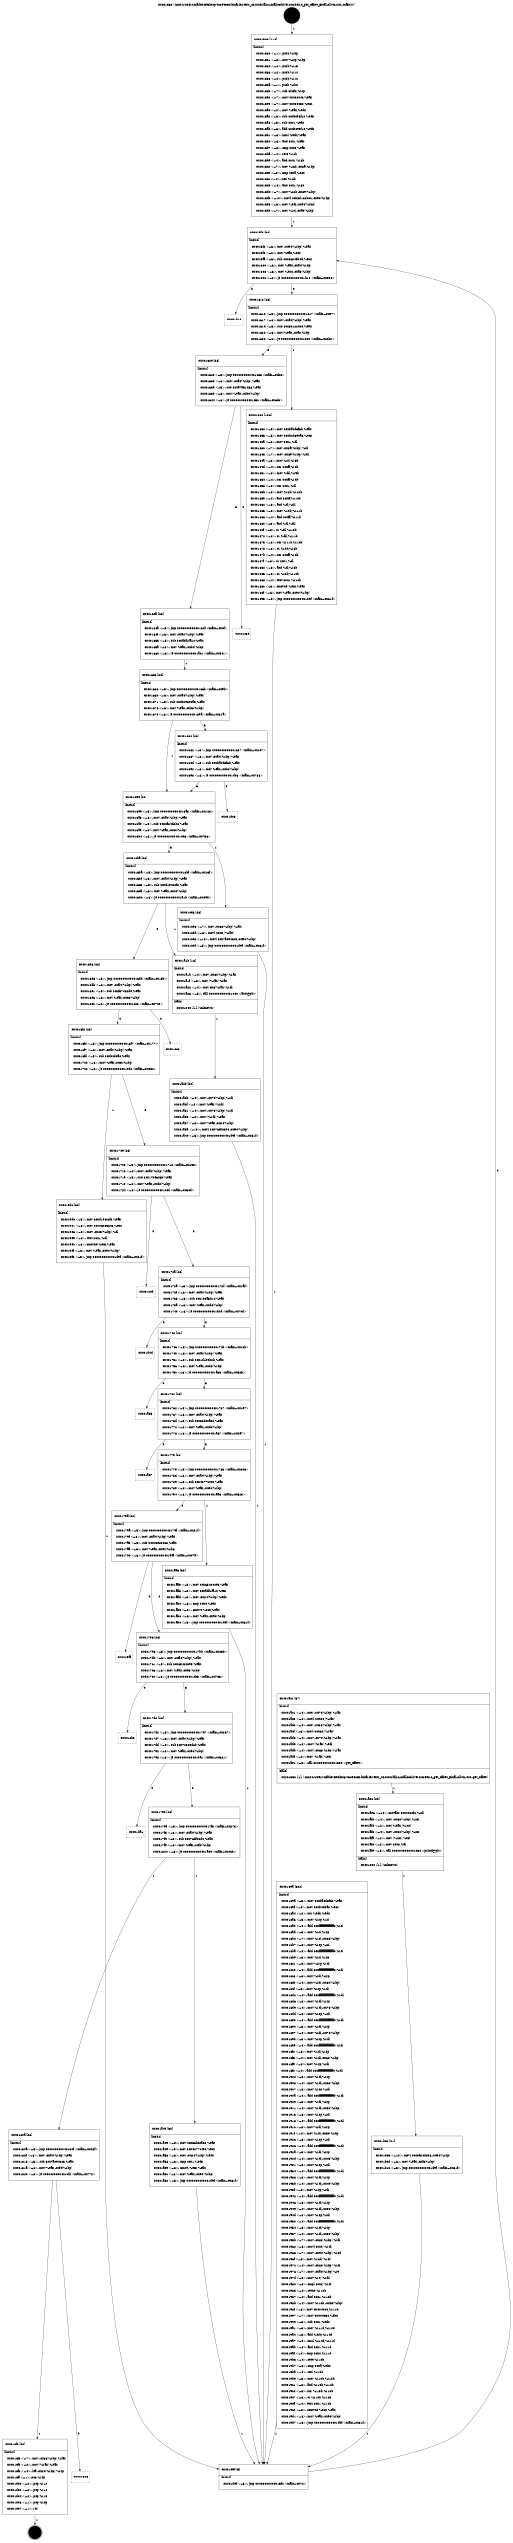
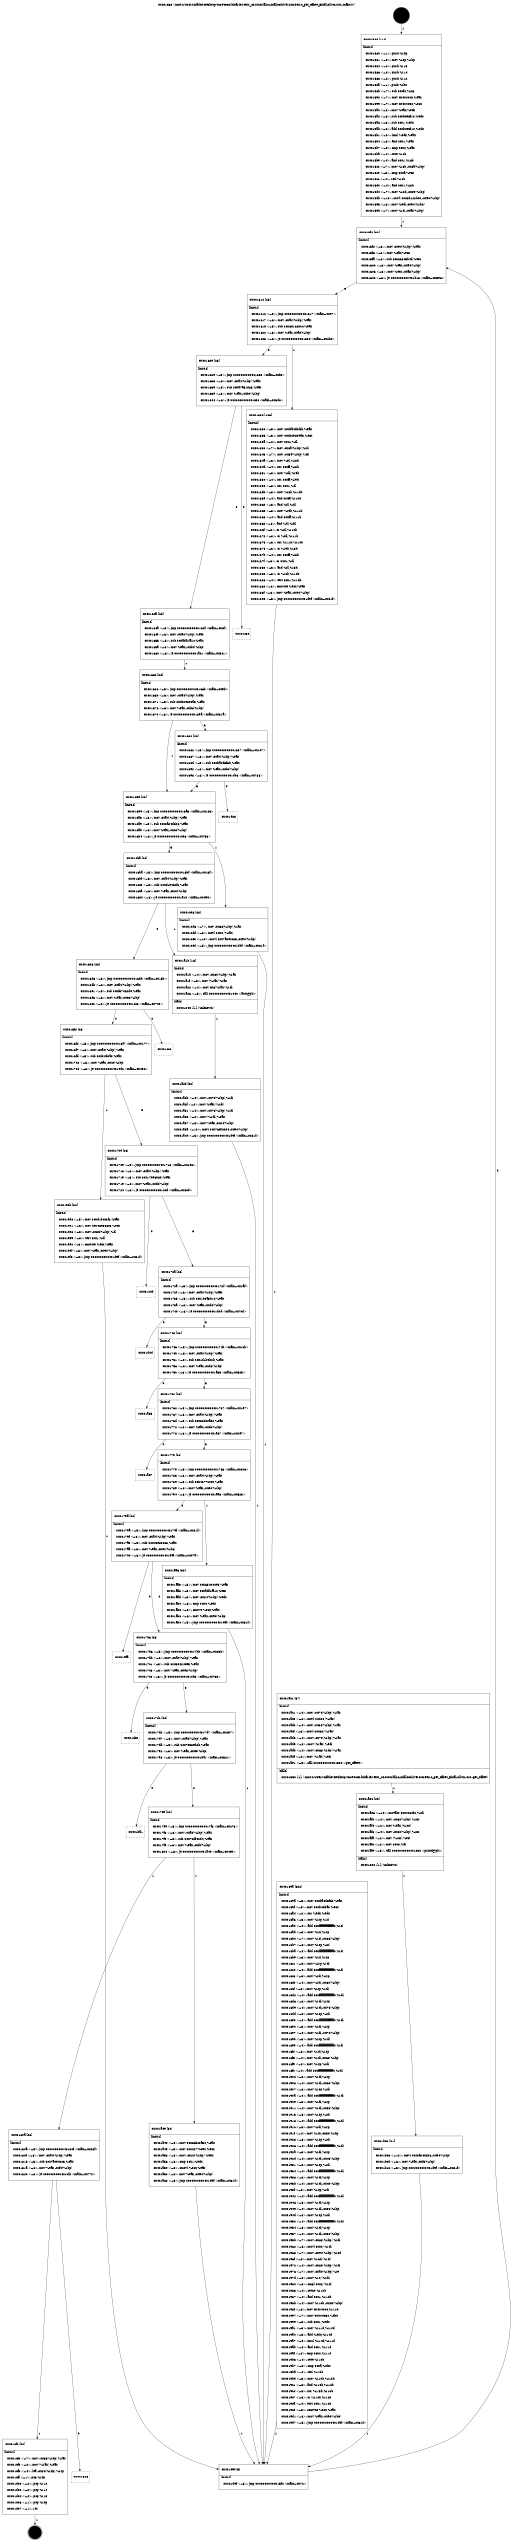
(234, 320) -> none
